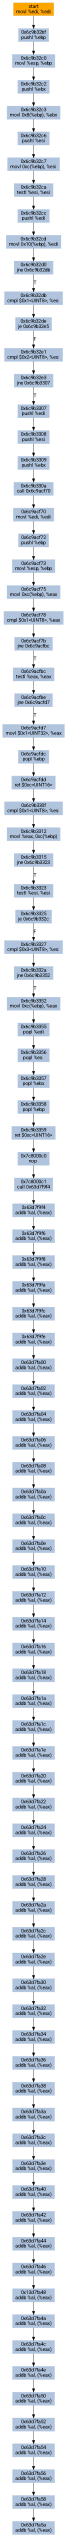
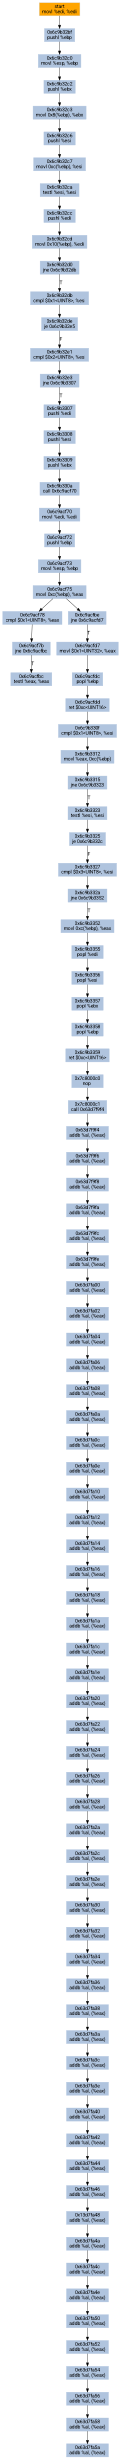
(34, 686) -> (72, 604)
